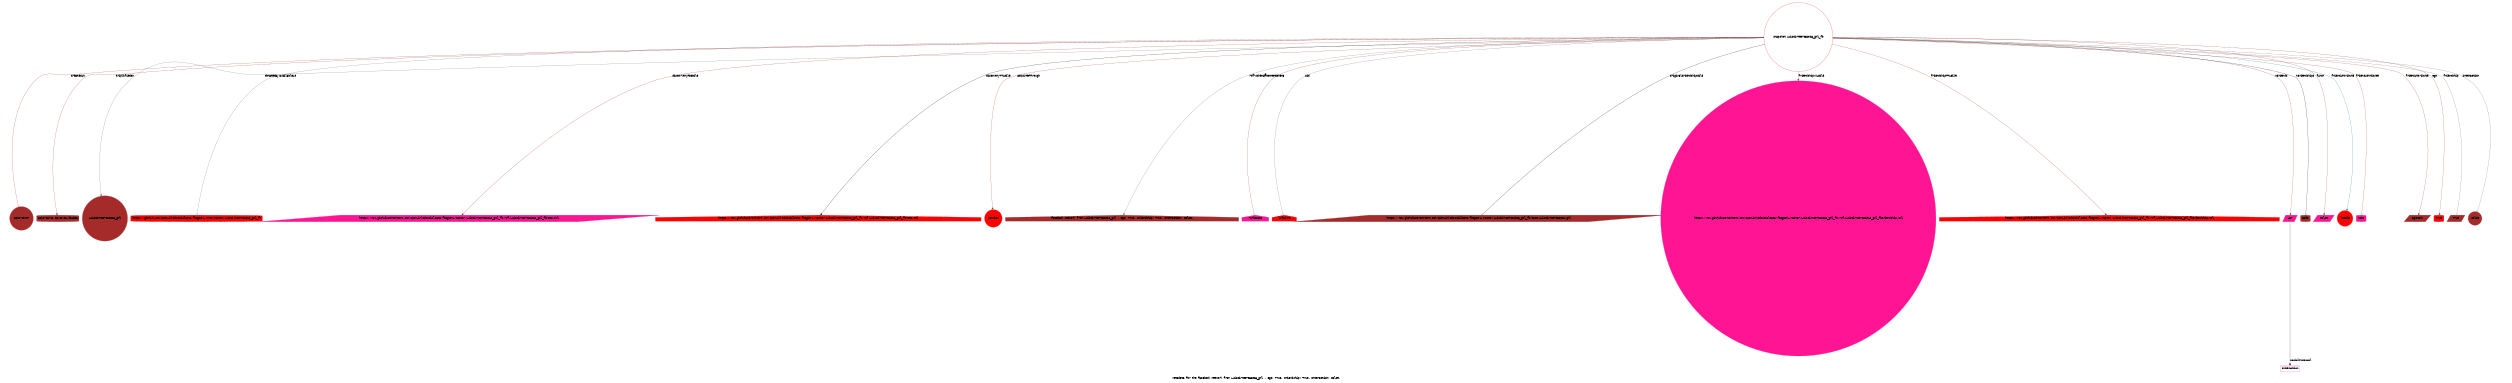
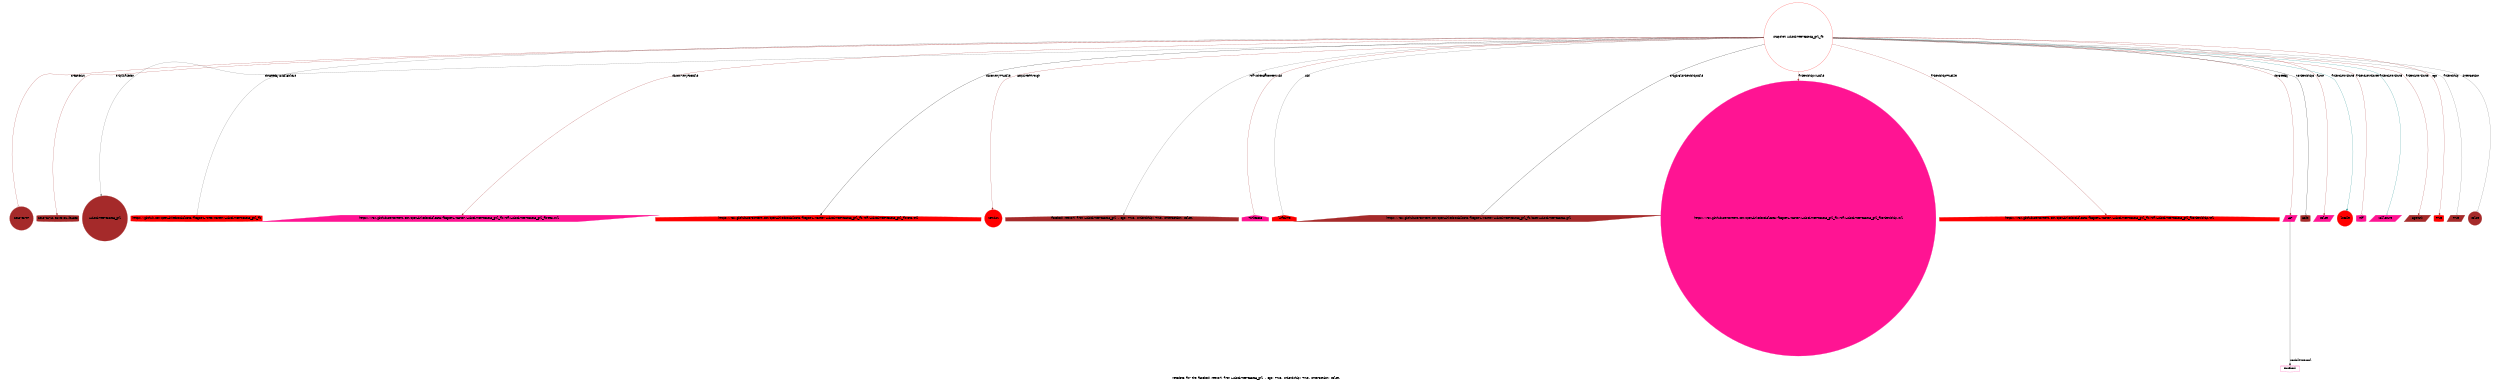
(1280, 76) -> (1280, 76)
(2281, 76) -> (2281, 76)
(2361, 218) -> (2361, 218)
none -> (2385, 218)
(2290, 369) -> (2290, 369)
